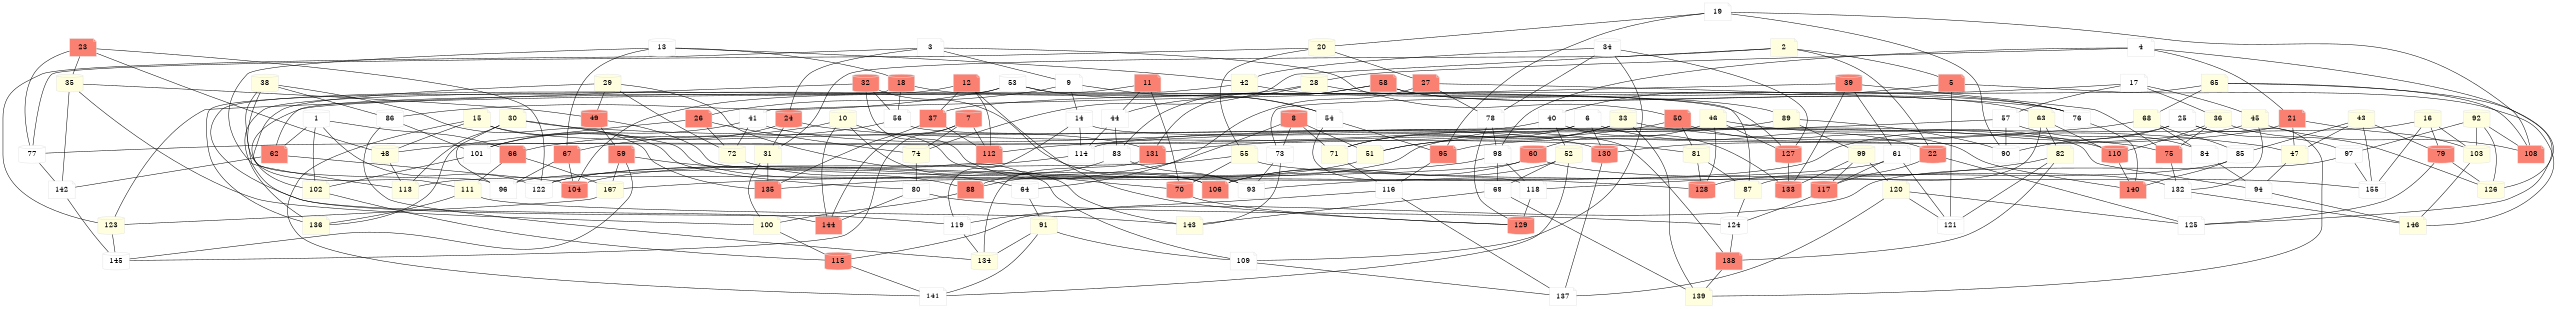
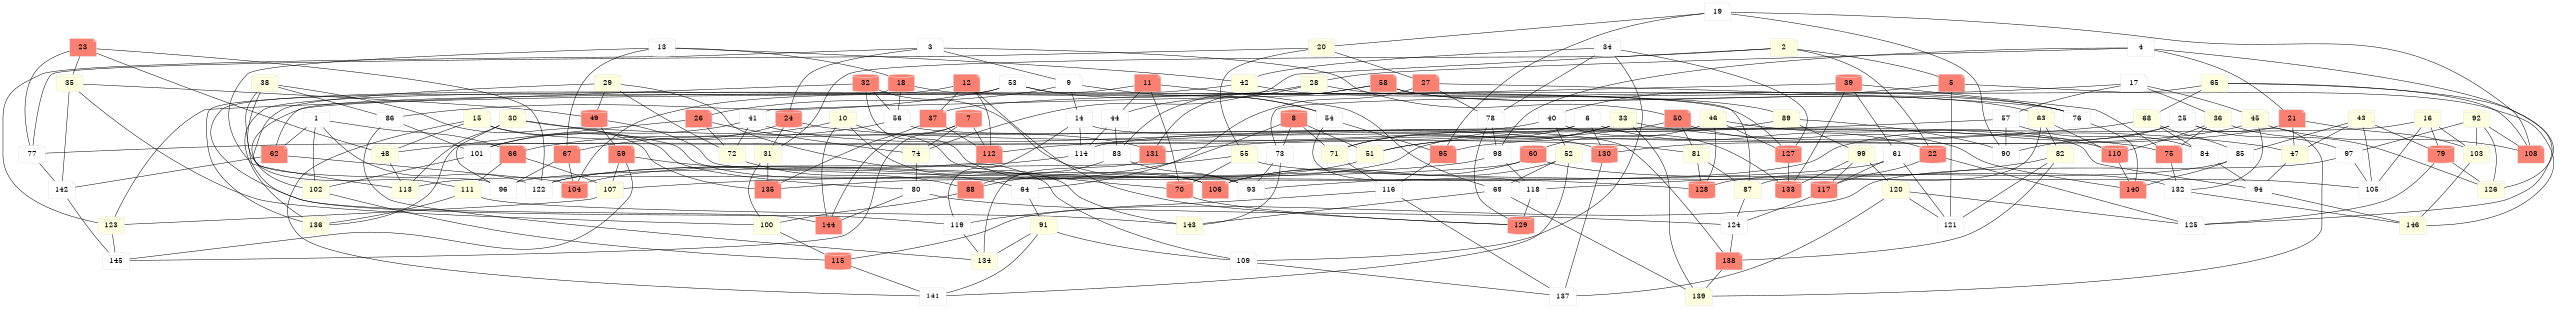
(1498, 170) -> (1341, 108)
(610, 190) -> (610, 190)
(2372, 190) -> (2372, 190)
